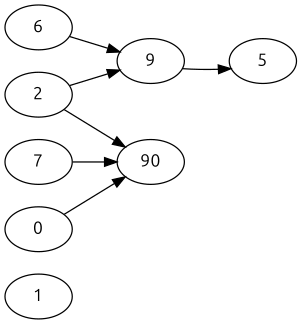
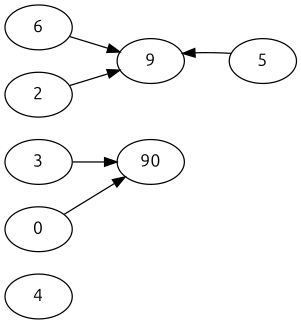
(200, 69) -> (213, 53)
(89, 125) -> none
(39, 162) -> (39, 162)
(39, 297) -> (39, 297)
